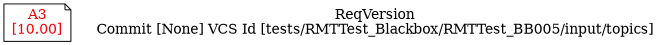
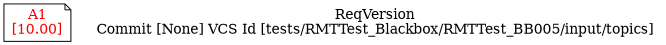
(37, 23) -> (37, 23)
